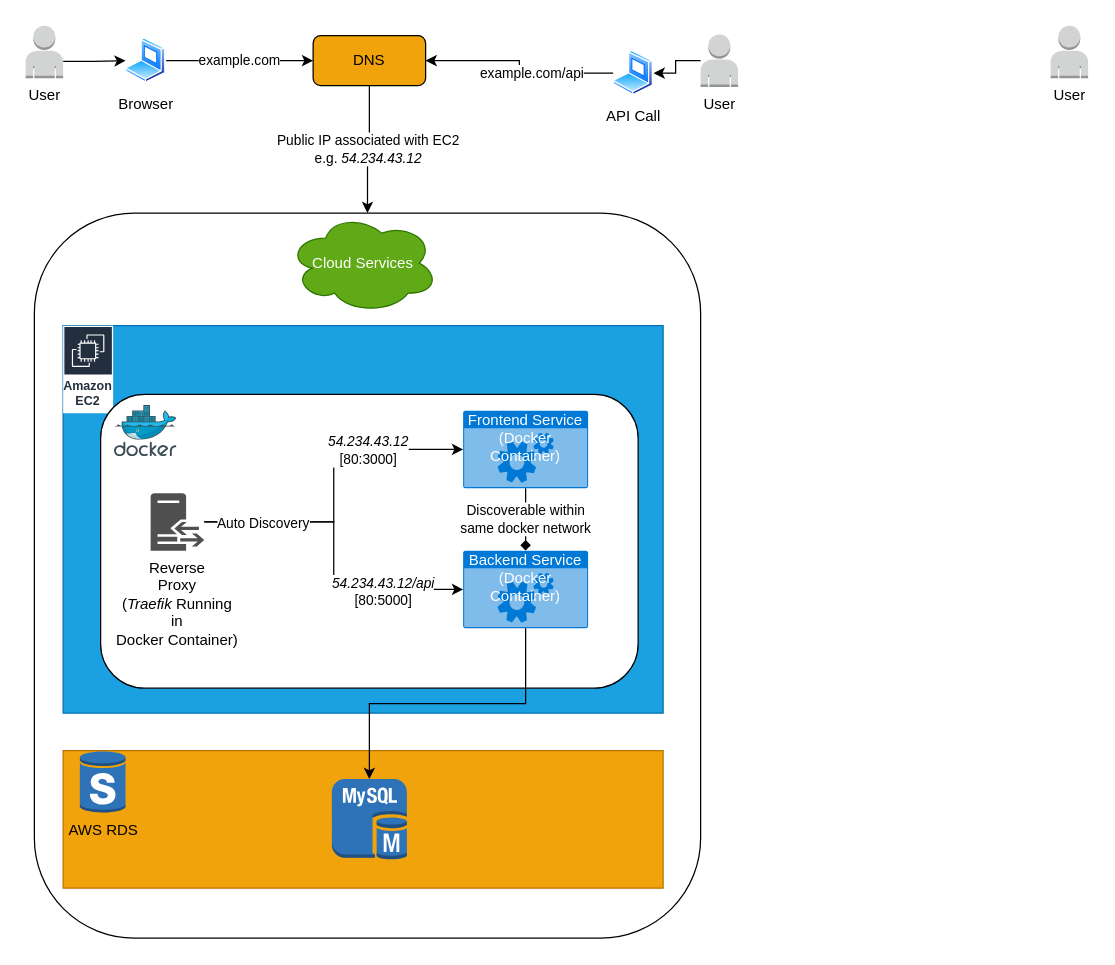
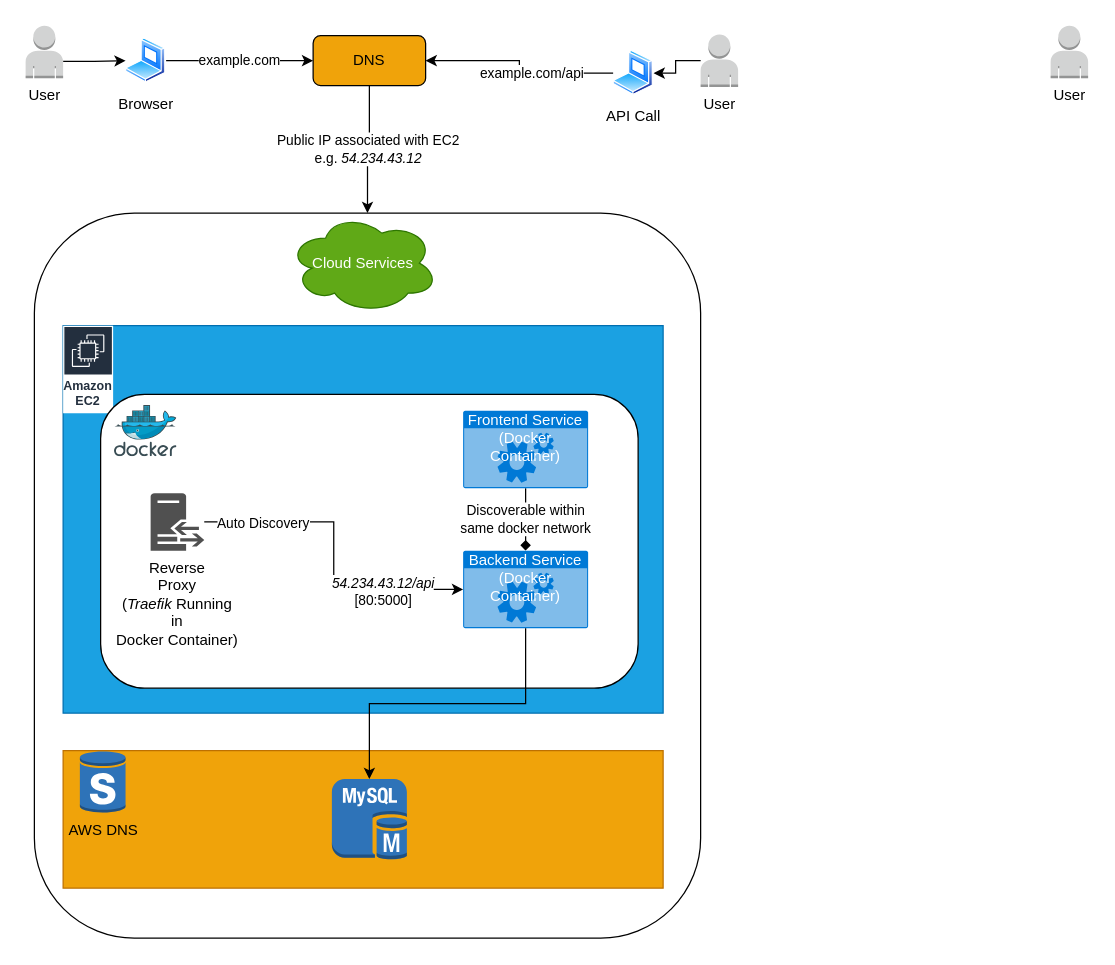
(334, 494) -> none
(104, 831) -> (104, 831)
